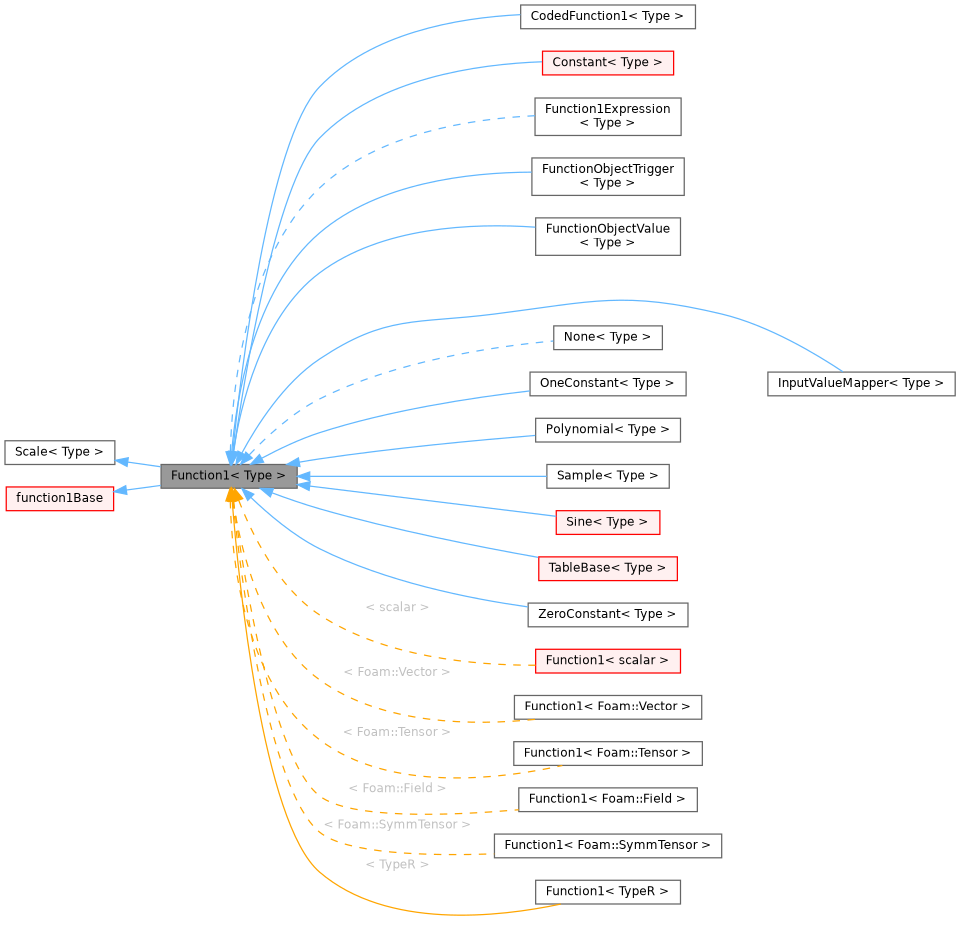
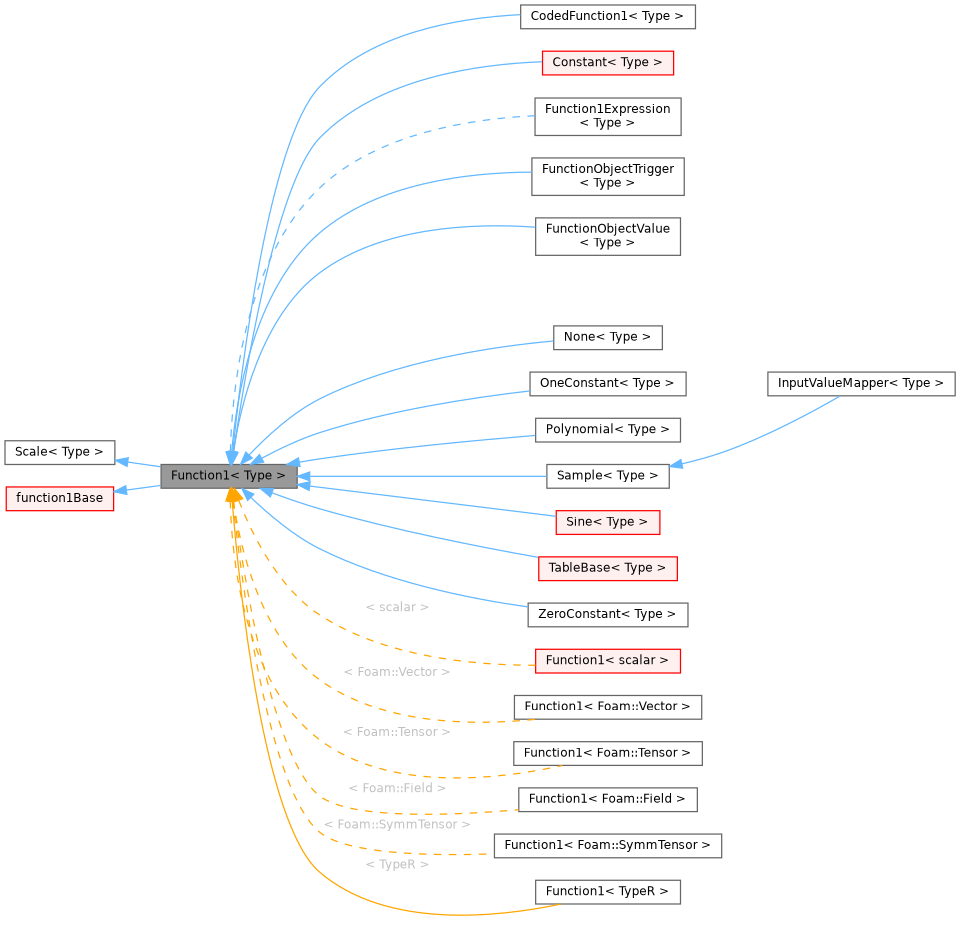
(523, 310) -> (763, 436)
(390, 371) -> (390, 371)
